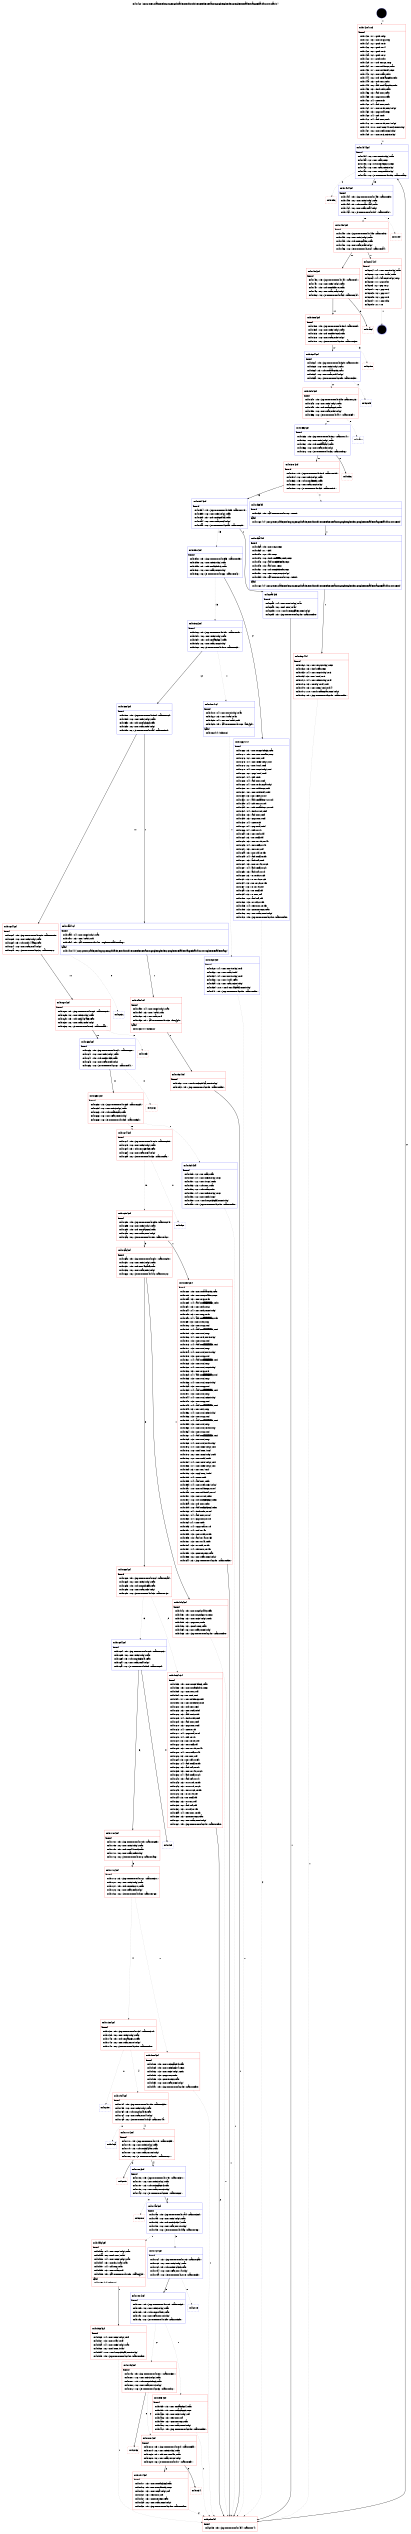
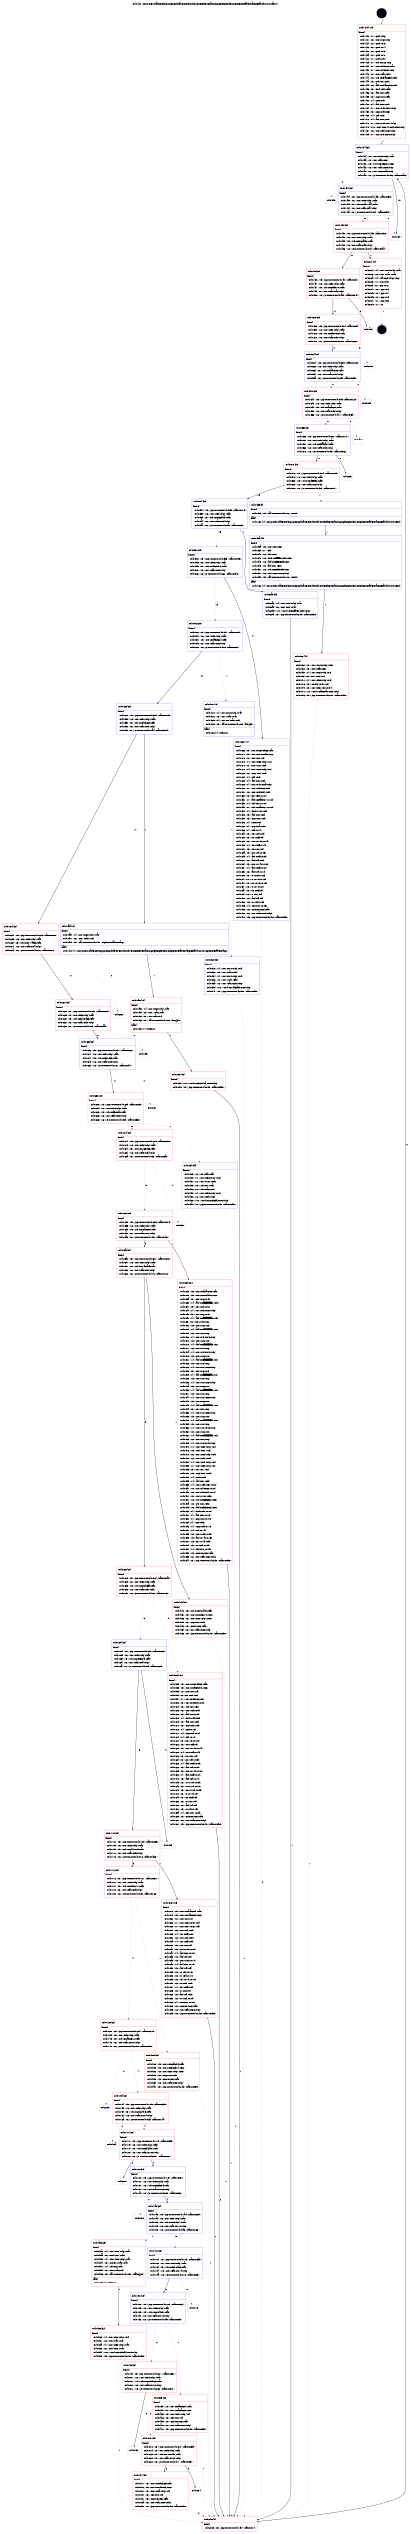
(374, 181) -> (397, 205)
none -> (190, 1958)
